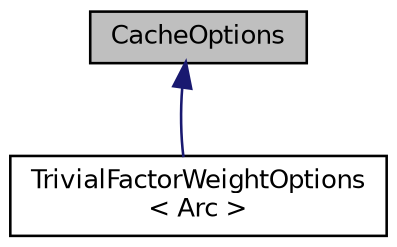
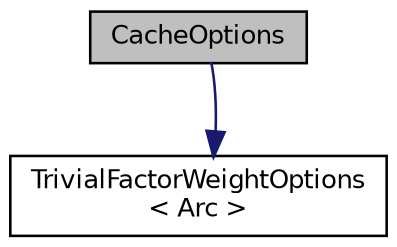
(181, 122) -> (215, 96)
